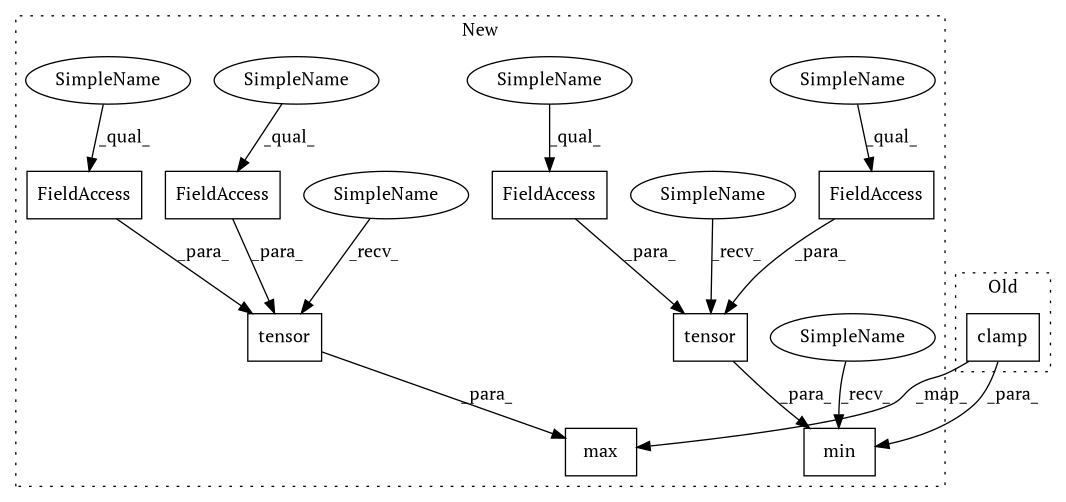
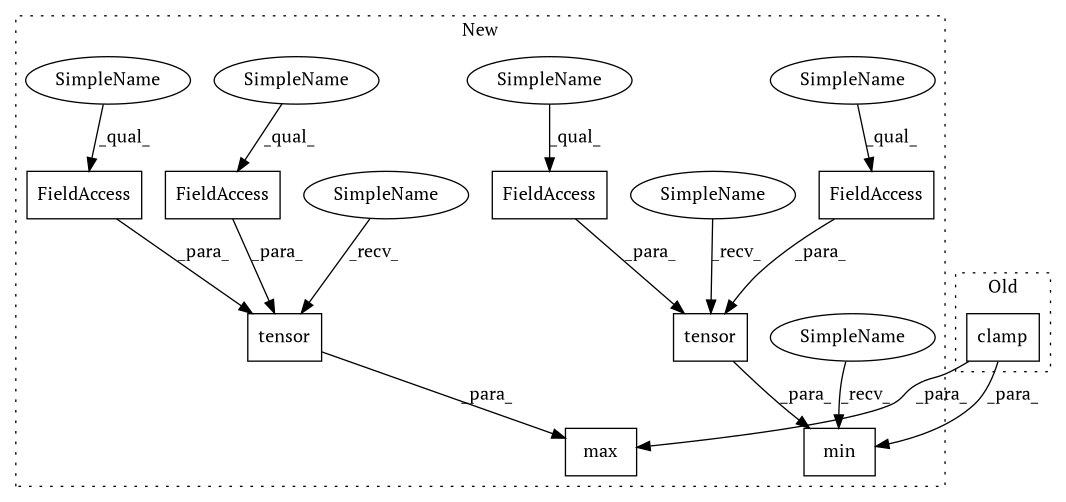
(942, 395) -> (942, 395)
